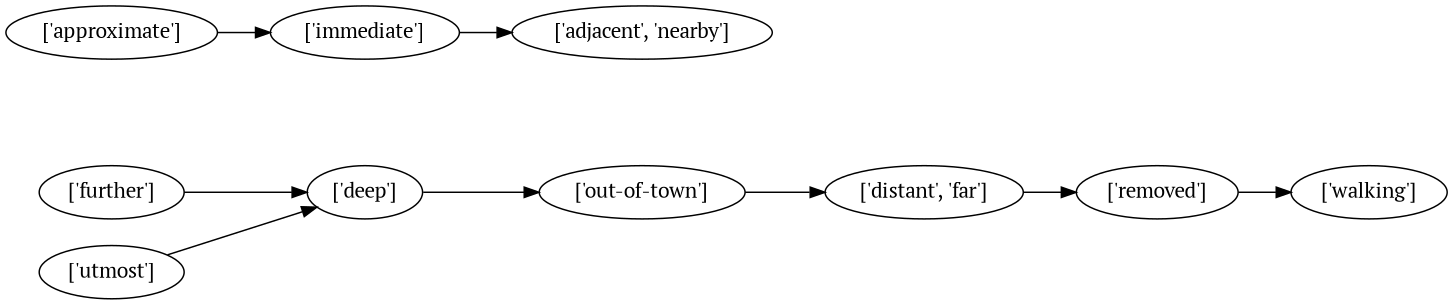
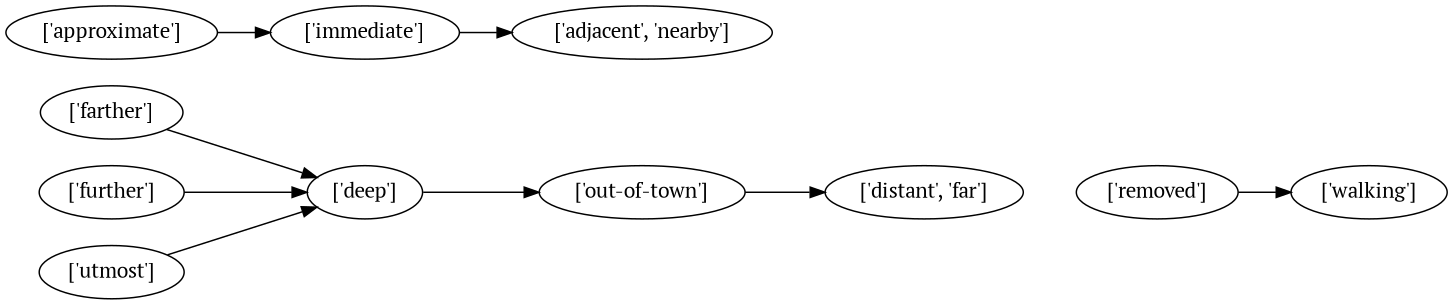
none -> (112, 112)
(1042, 192) -> none
